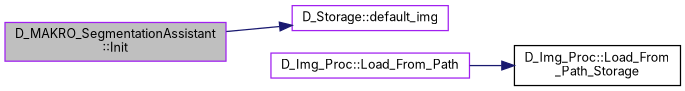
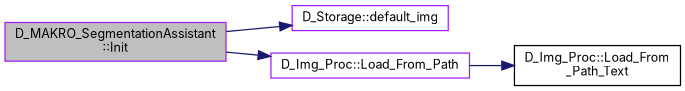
none -> (242, 54)
(597, 66) -> (597, 66)
